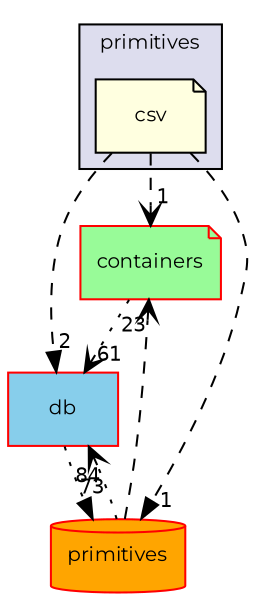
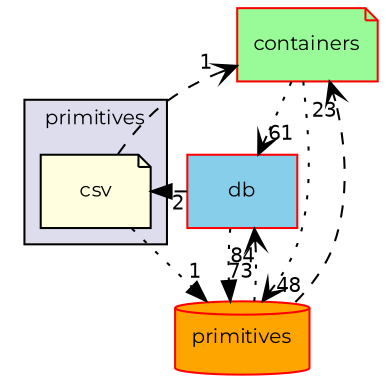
none -> (308, 186)
(58, 244) -> (179, 191)
(233, 327) -> (162, 258)
